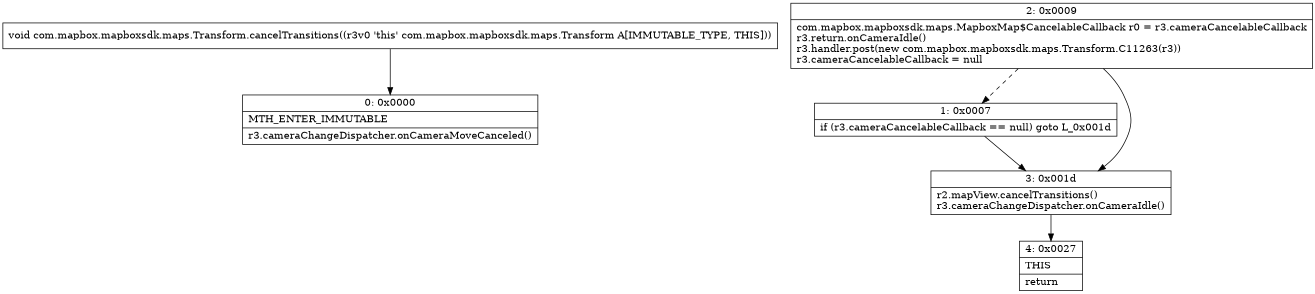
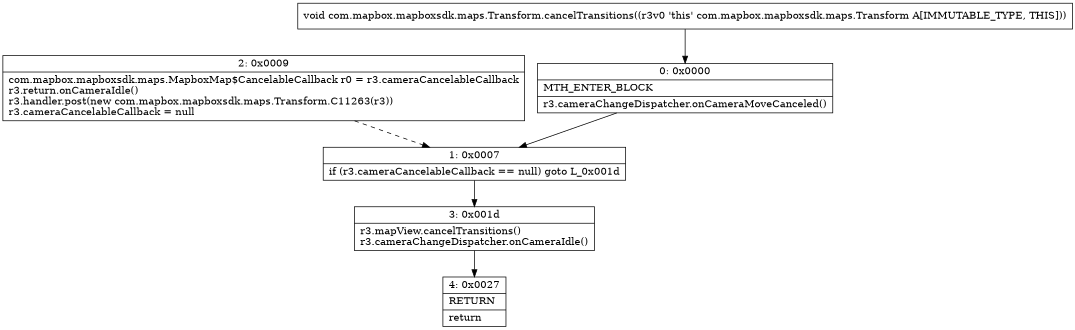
(1131, 118) -> none
(319, 119) -> (598, 88)
none -> (571, 129)
(1017, 195) -> (441, 231)
(1038, 266) -> (472, 301)
